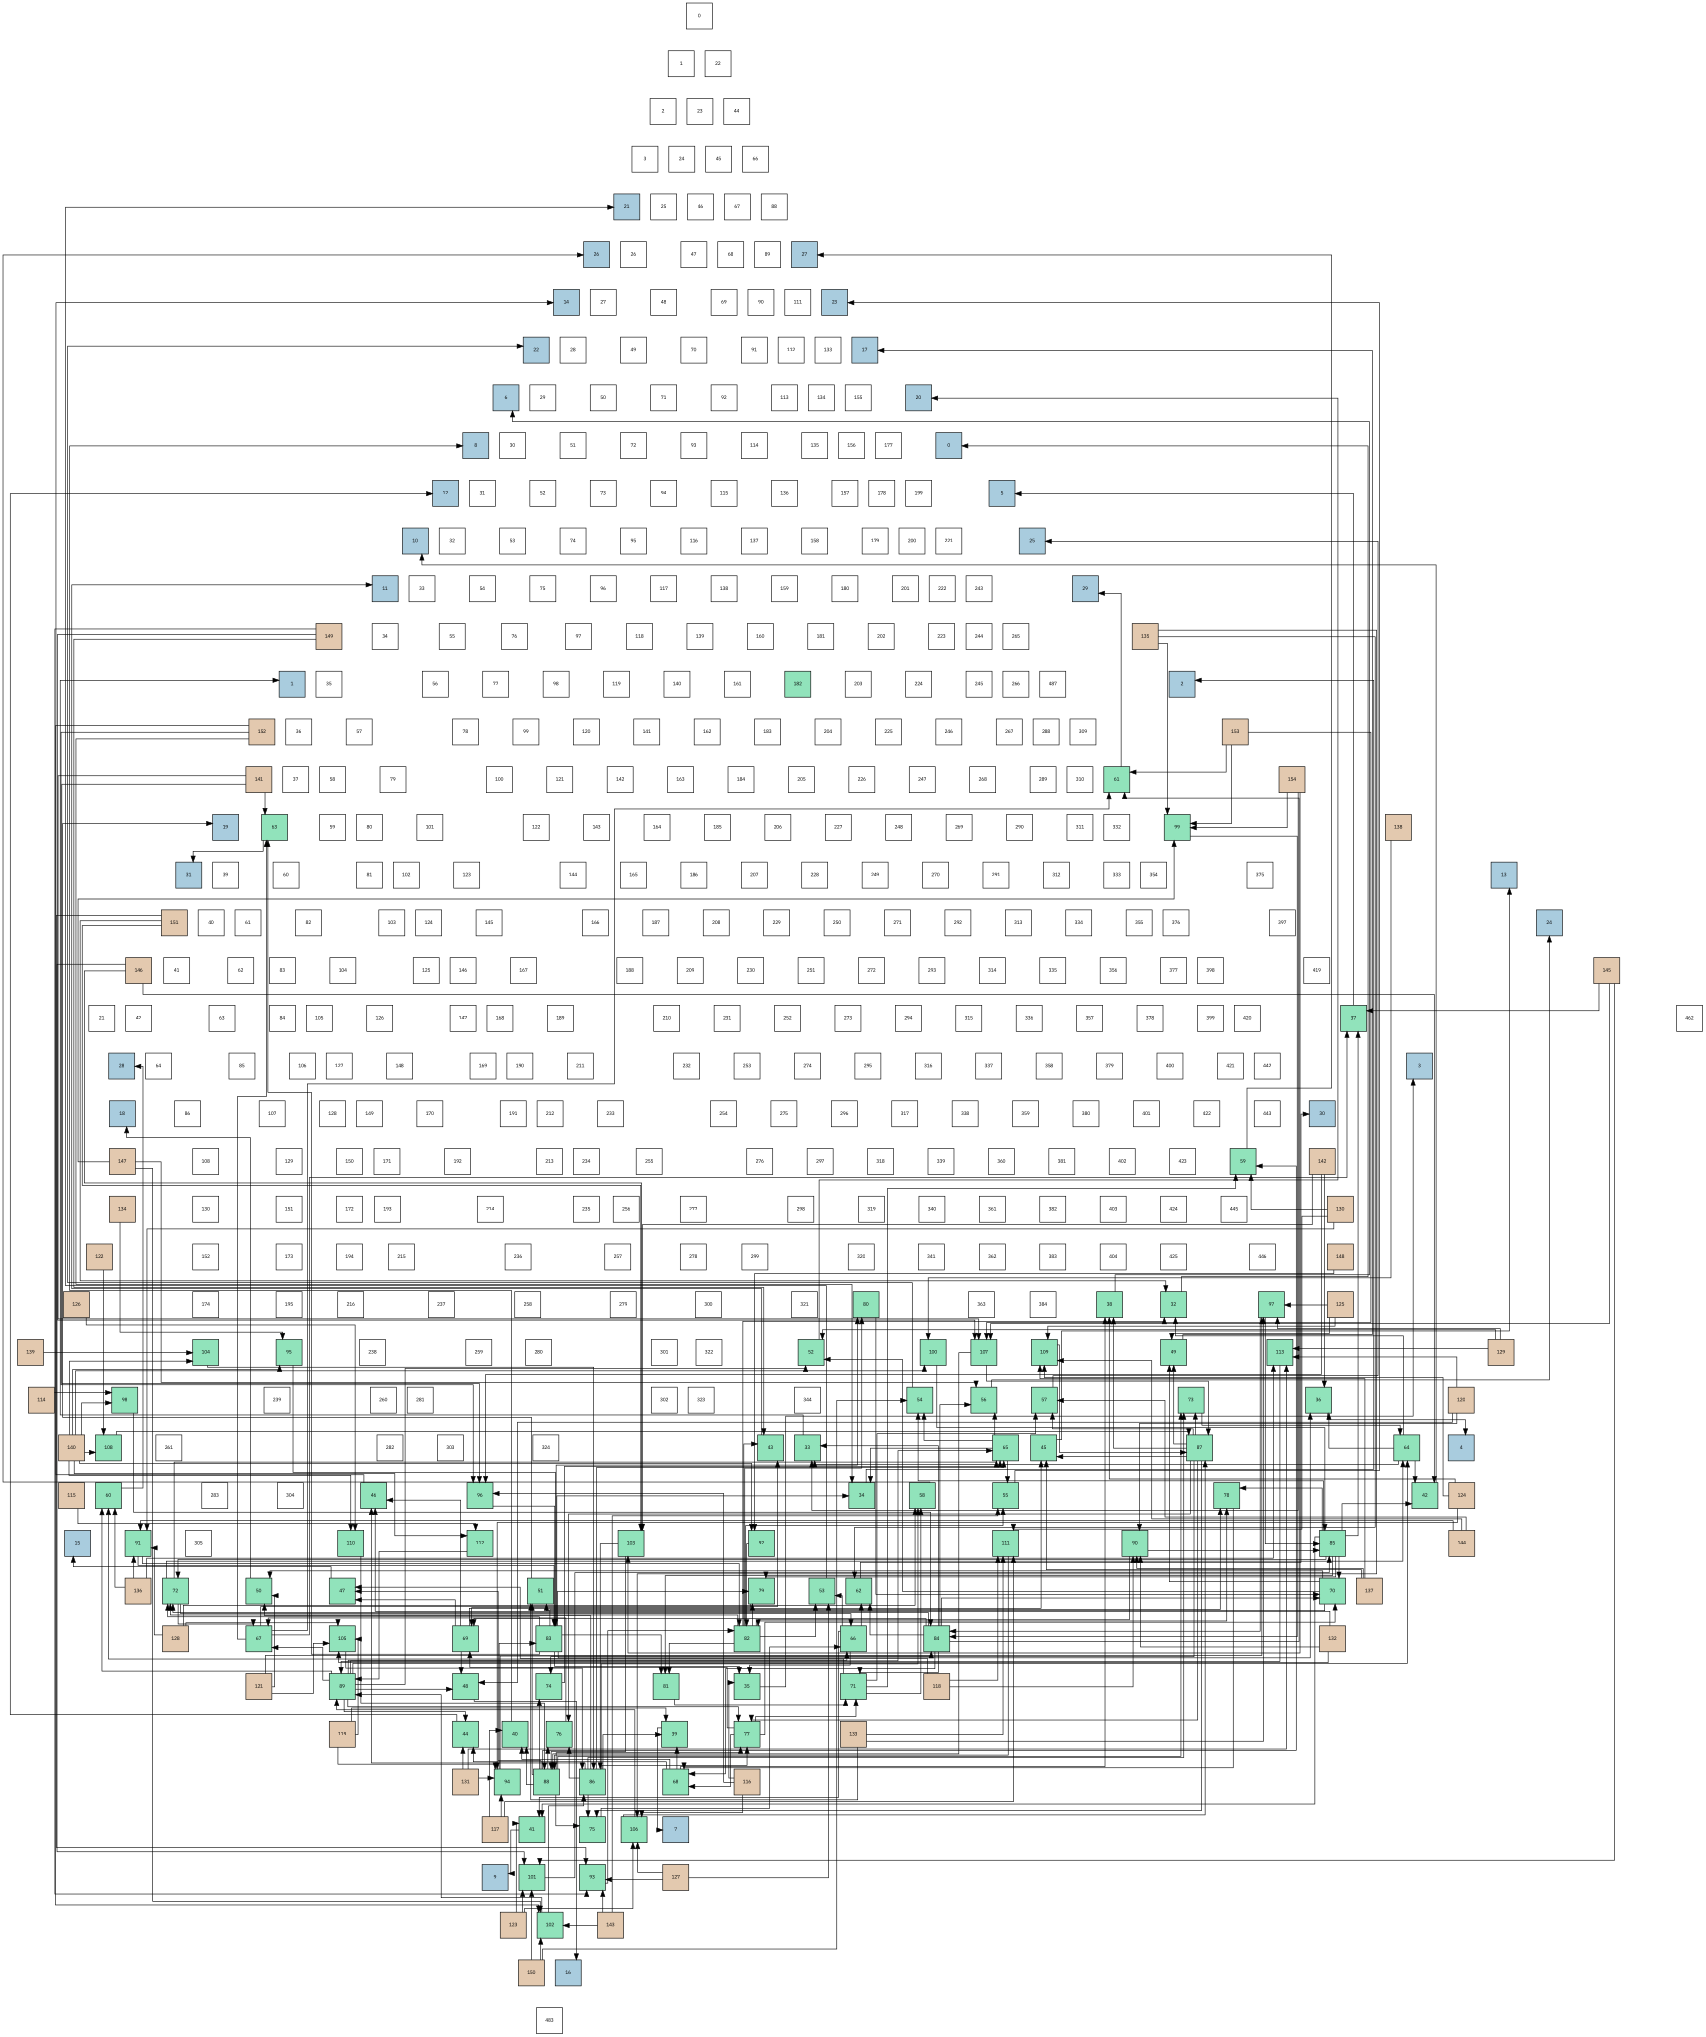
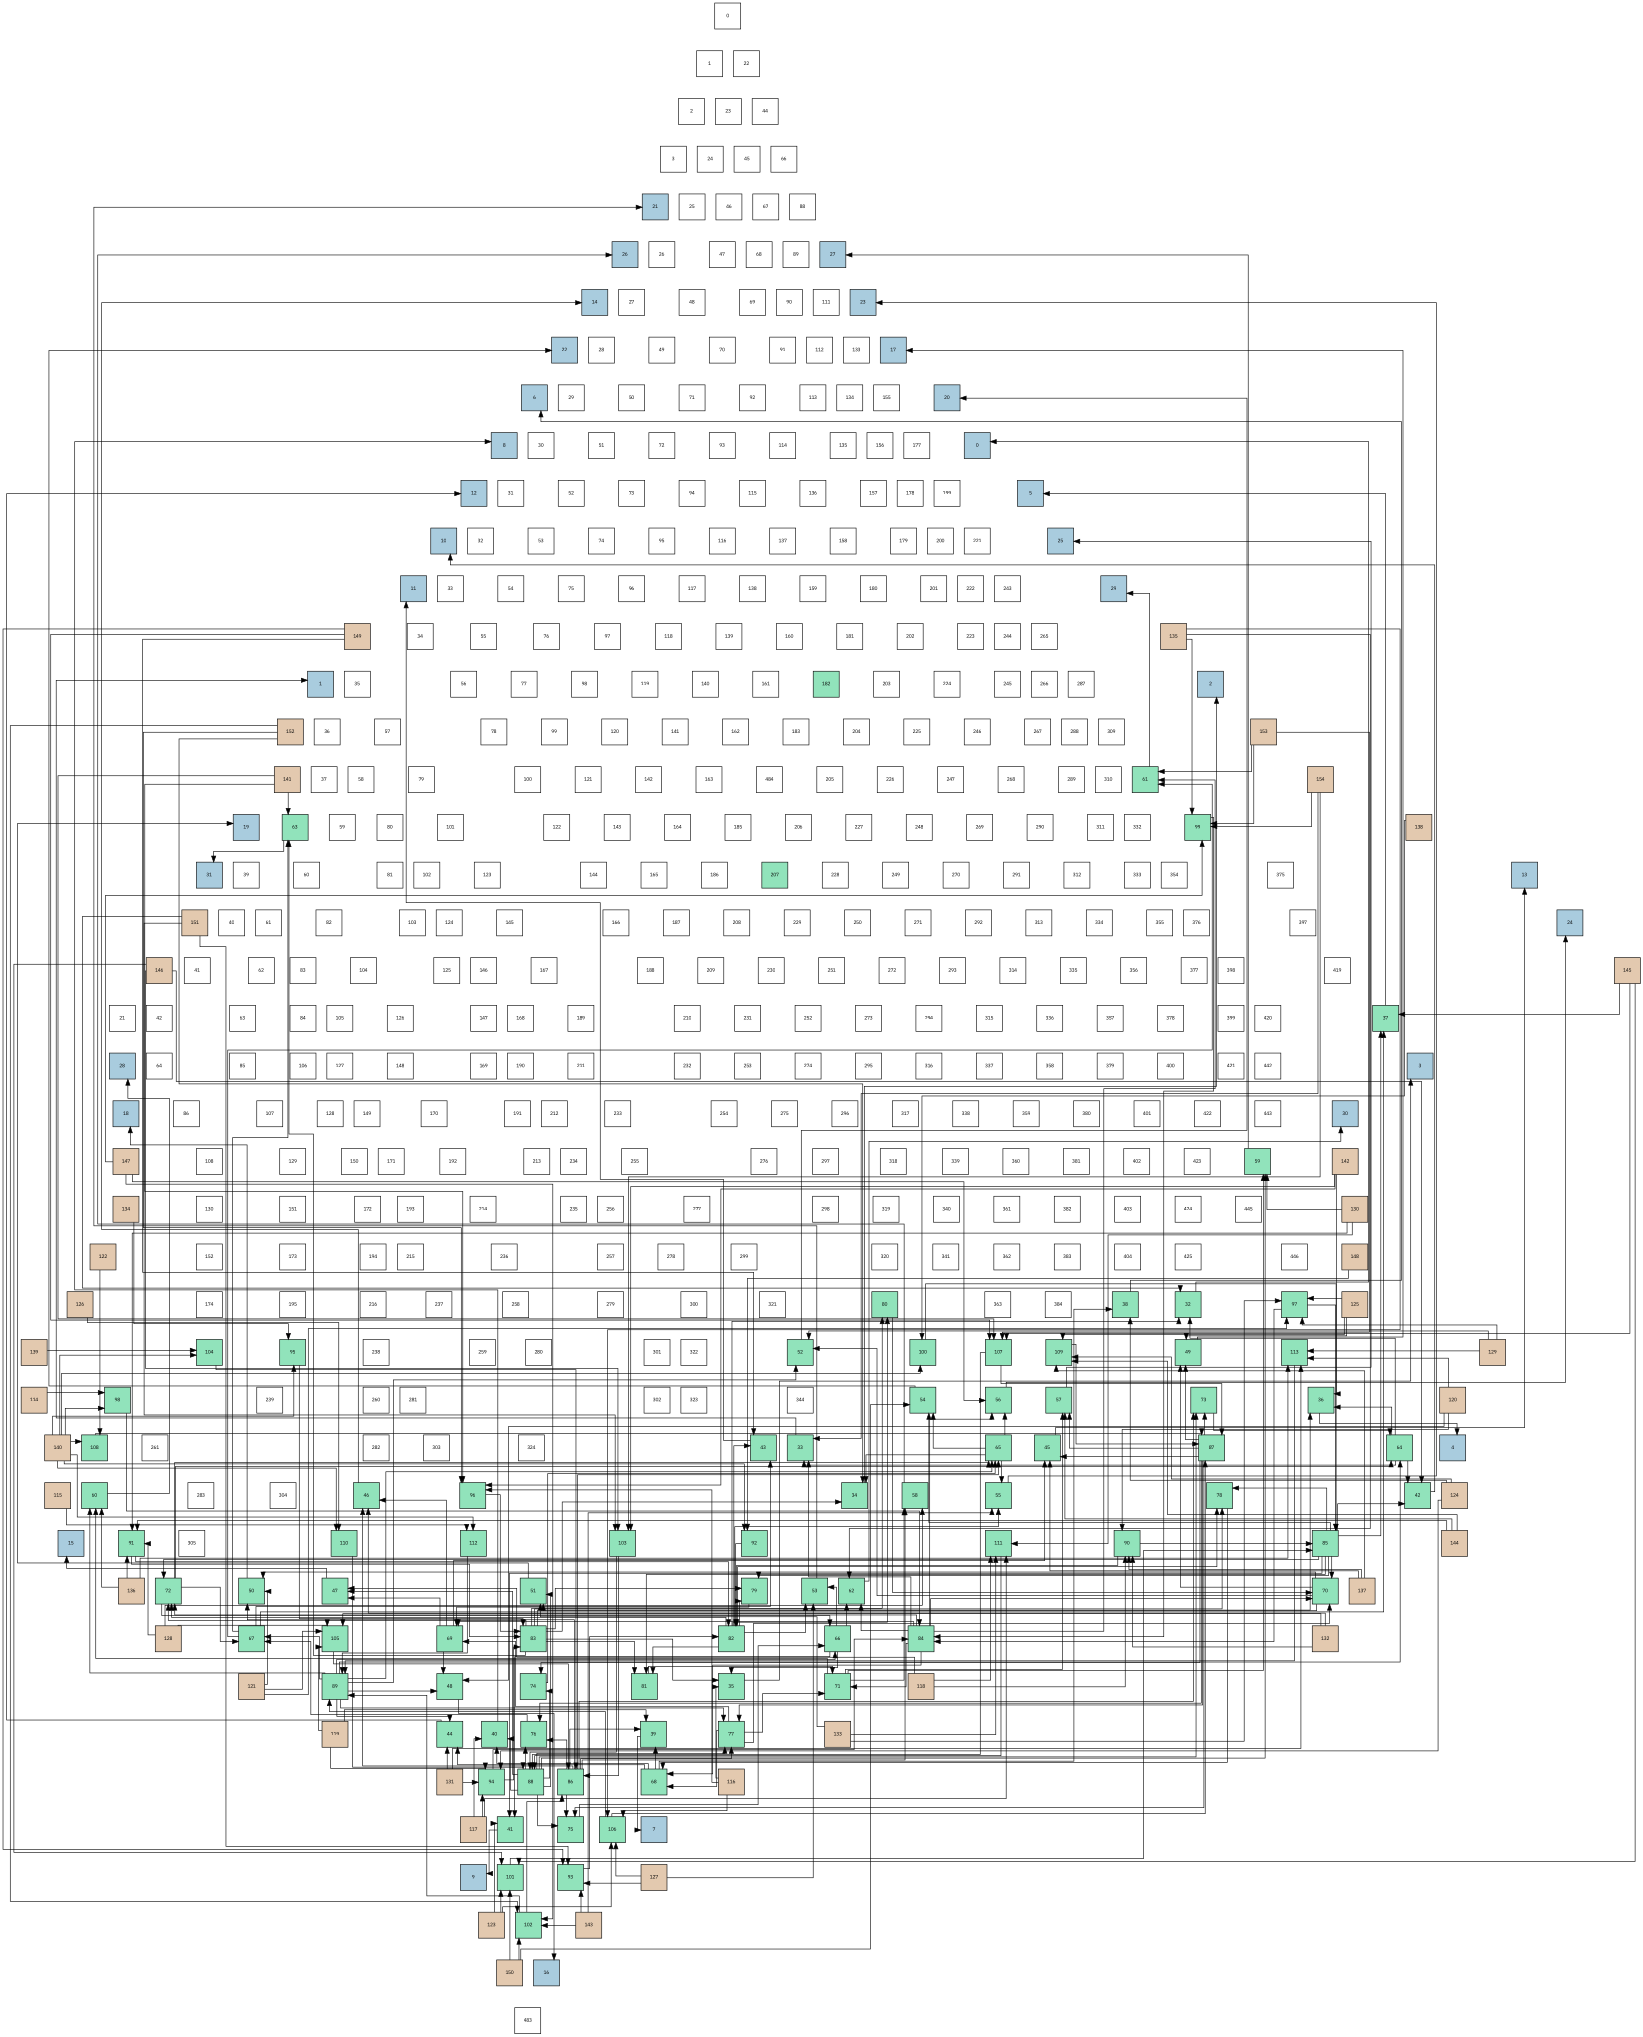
(1053, 684) -> (1081, 684)
(741, 780) -> (769, 780)
(754, 875) -> (775, 875)
(1690, 1018) -> none
(1113, 1437) -> none
